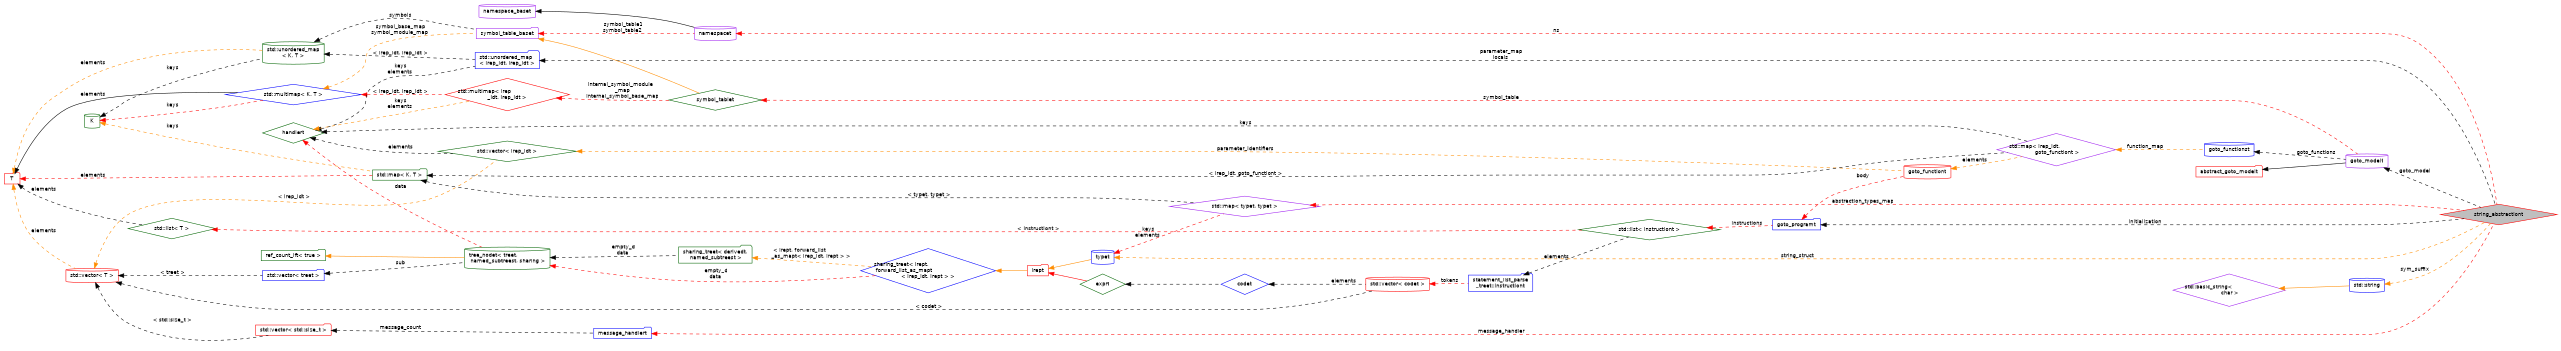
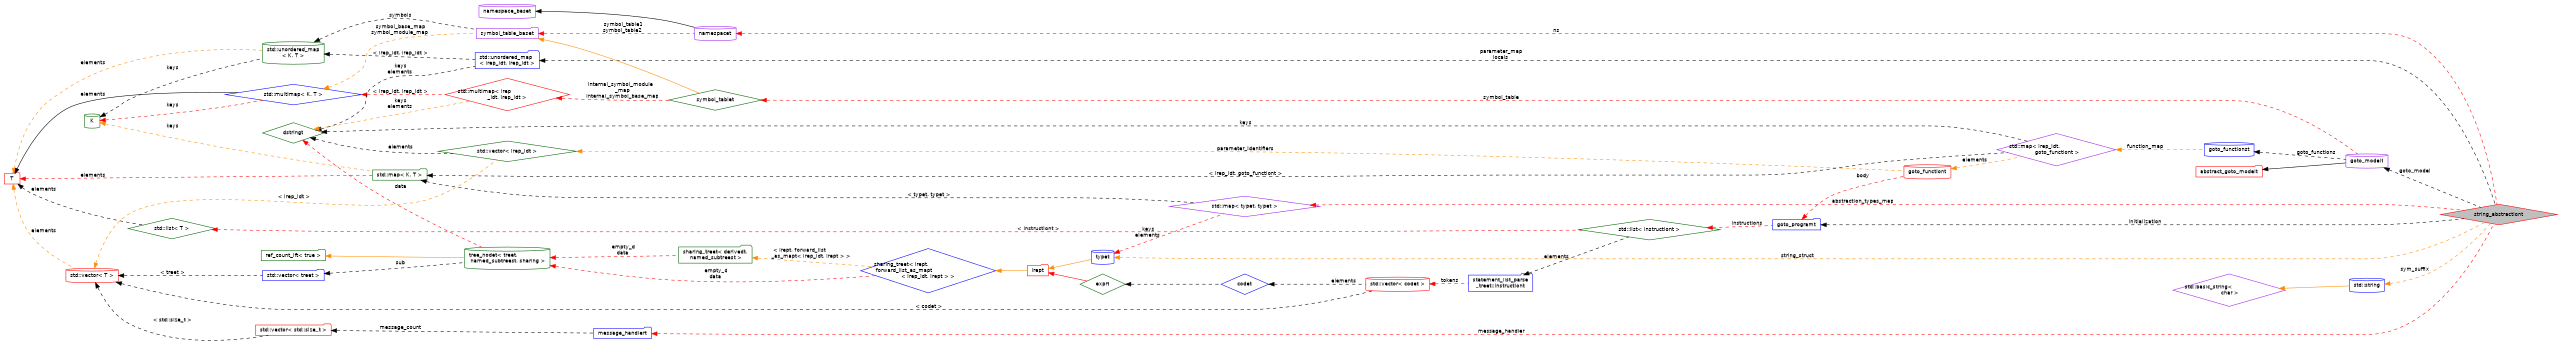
(293, 133) -> (293, 133)
(617, 257) -> (617, 257)
